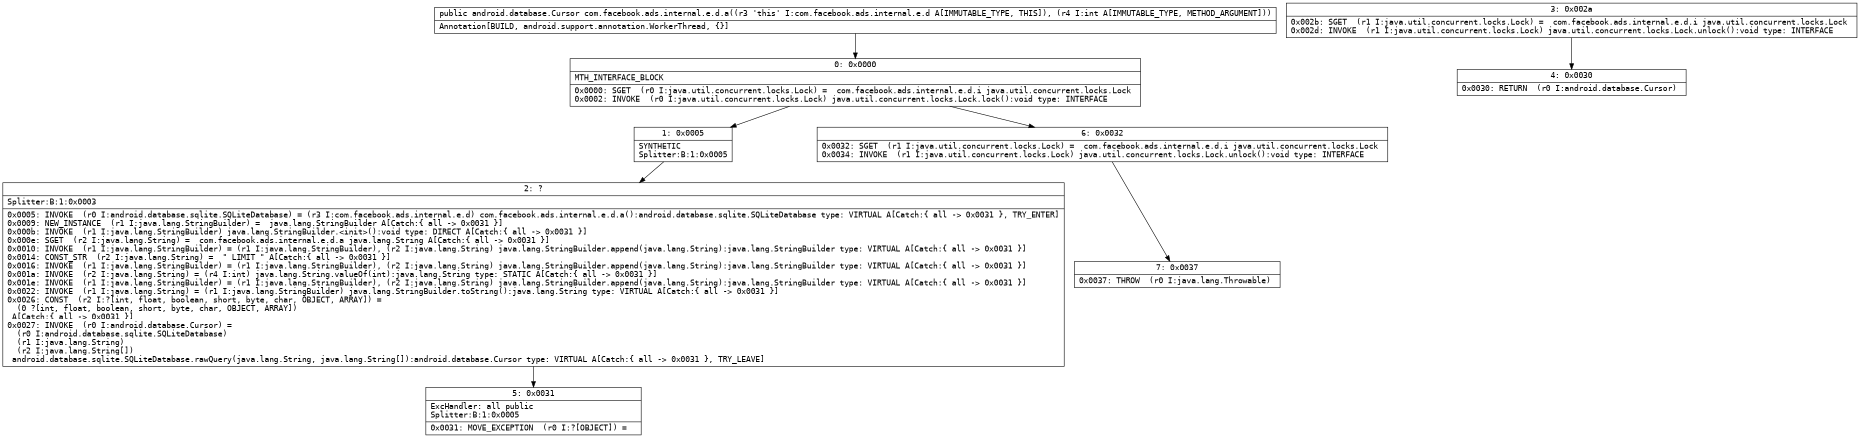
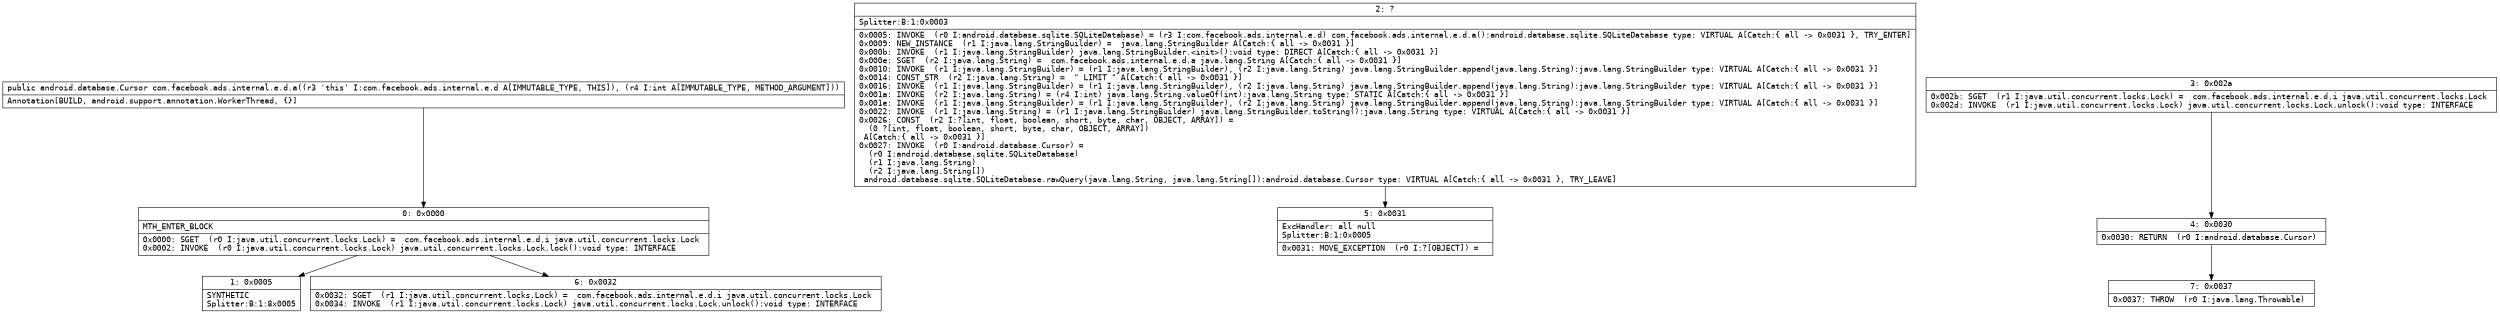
(619, 78) -> (178, 227)
(683, 155) -> (251, 304)
(654, 170) -> none
(1140, 209) -> (2211, 260)
(482, 407) -> (1329, 227)
